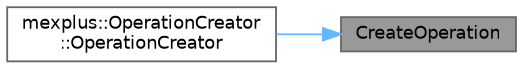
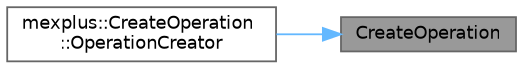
(142, 34) -> (142, 34)
